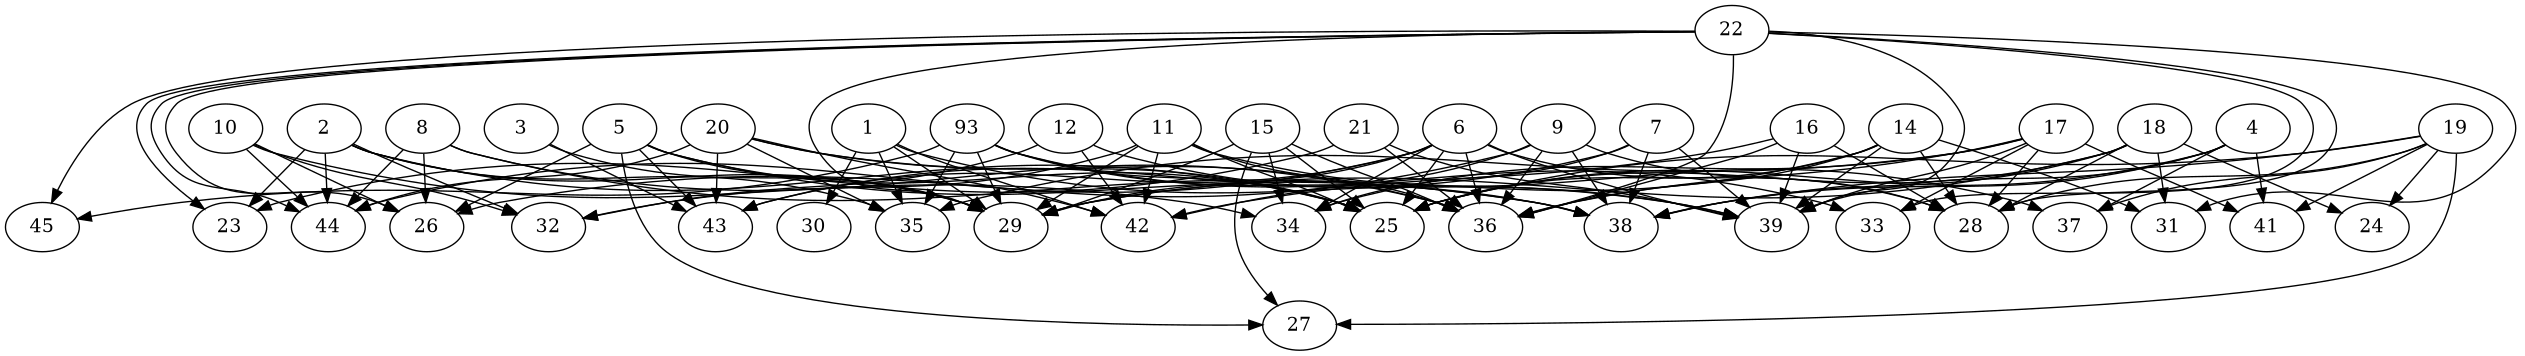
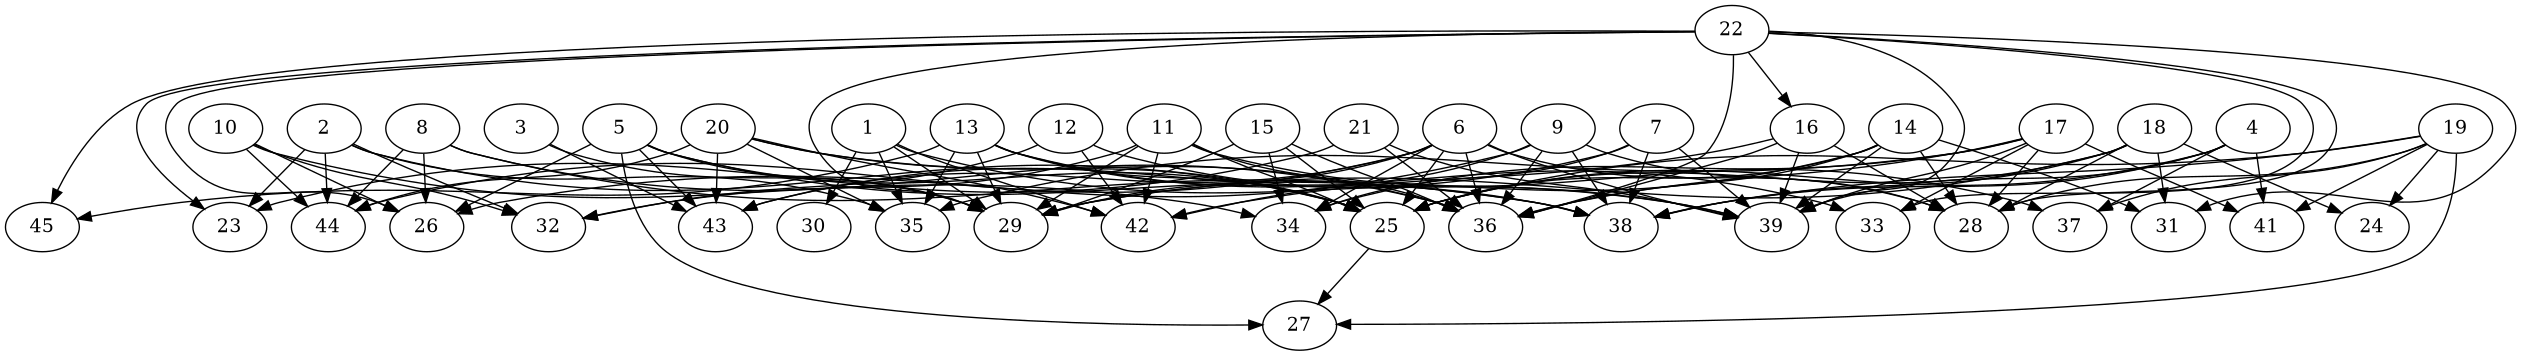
(829, 48) -> (1765, 74)
(967, 129) -> (967, 129)
(660, 178) -> none
(1235, 227) -> (1348, 271)
